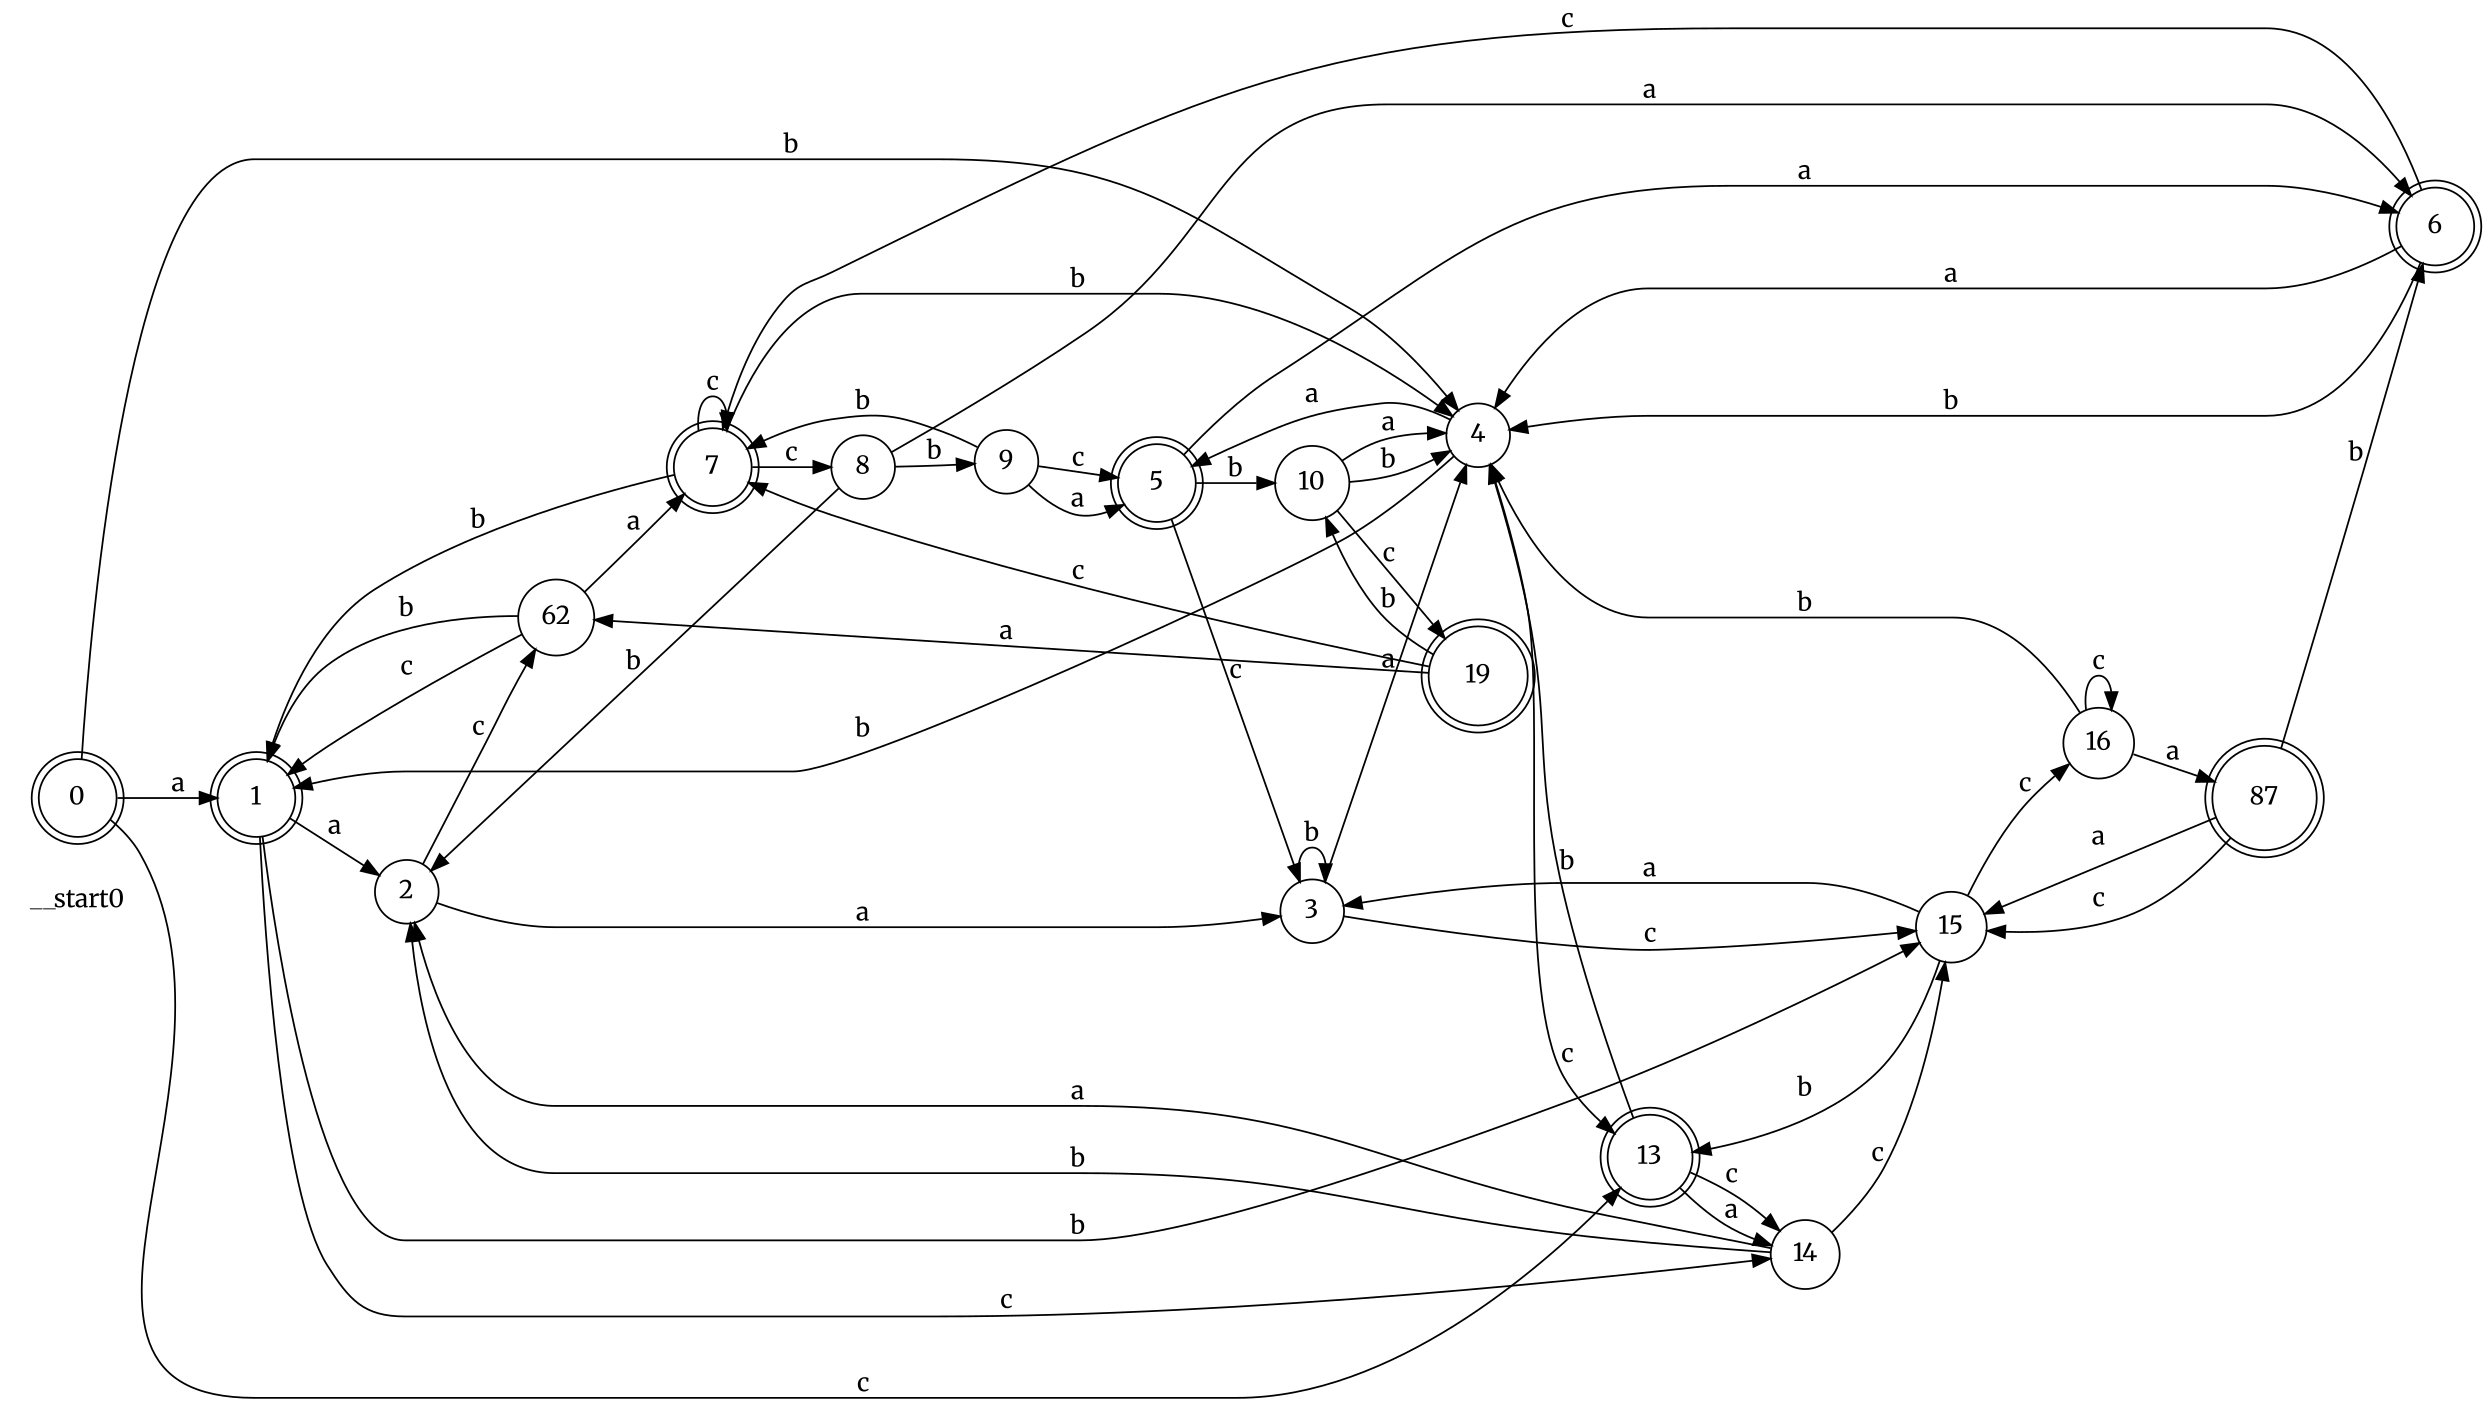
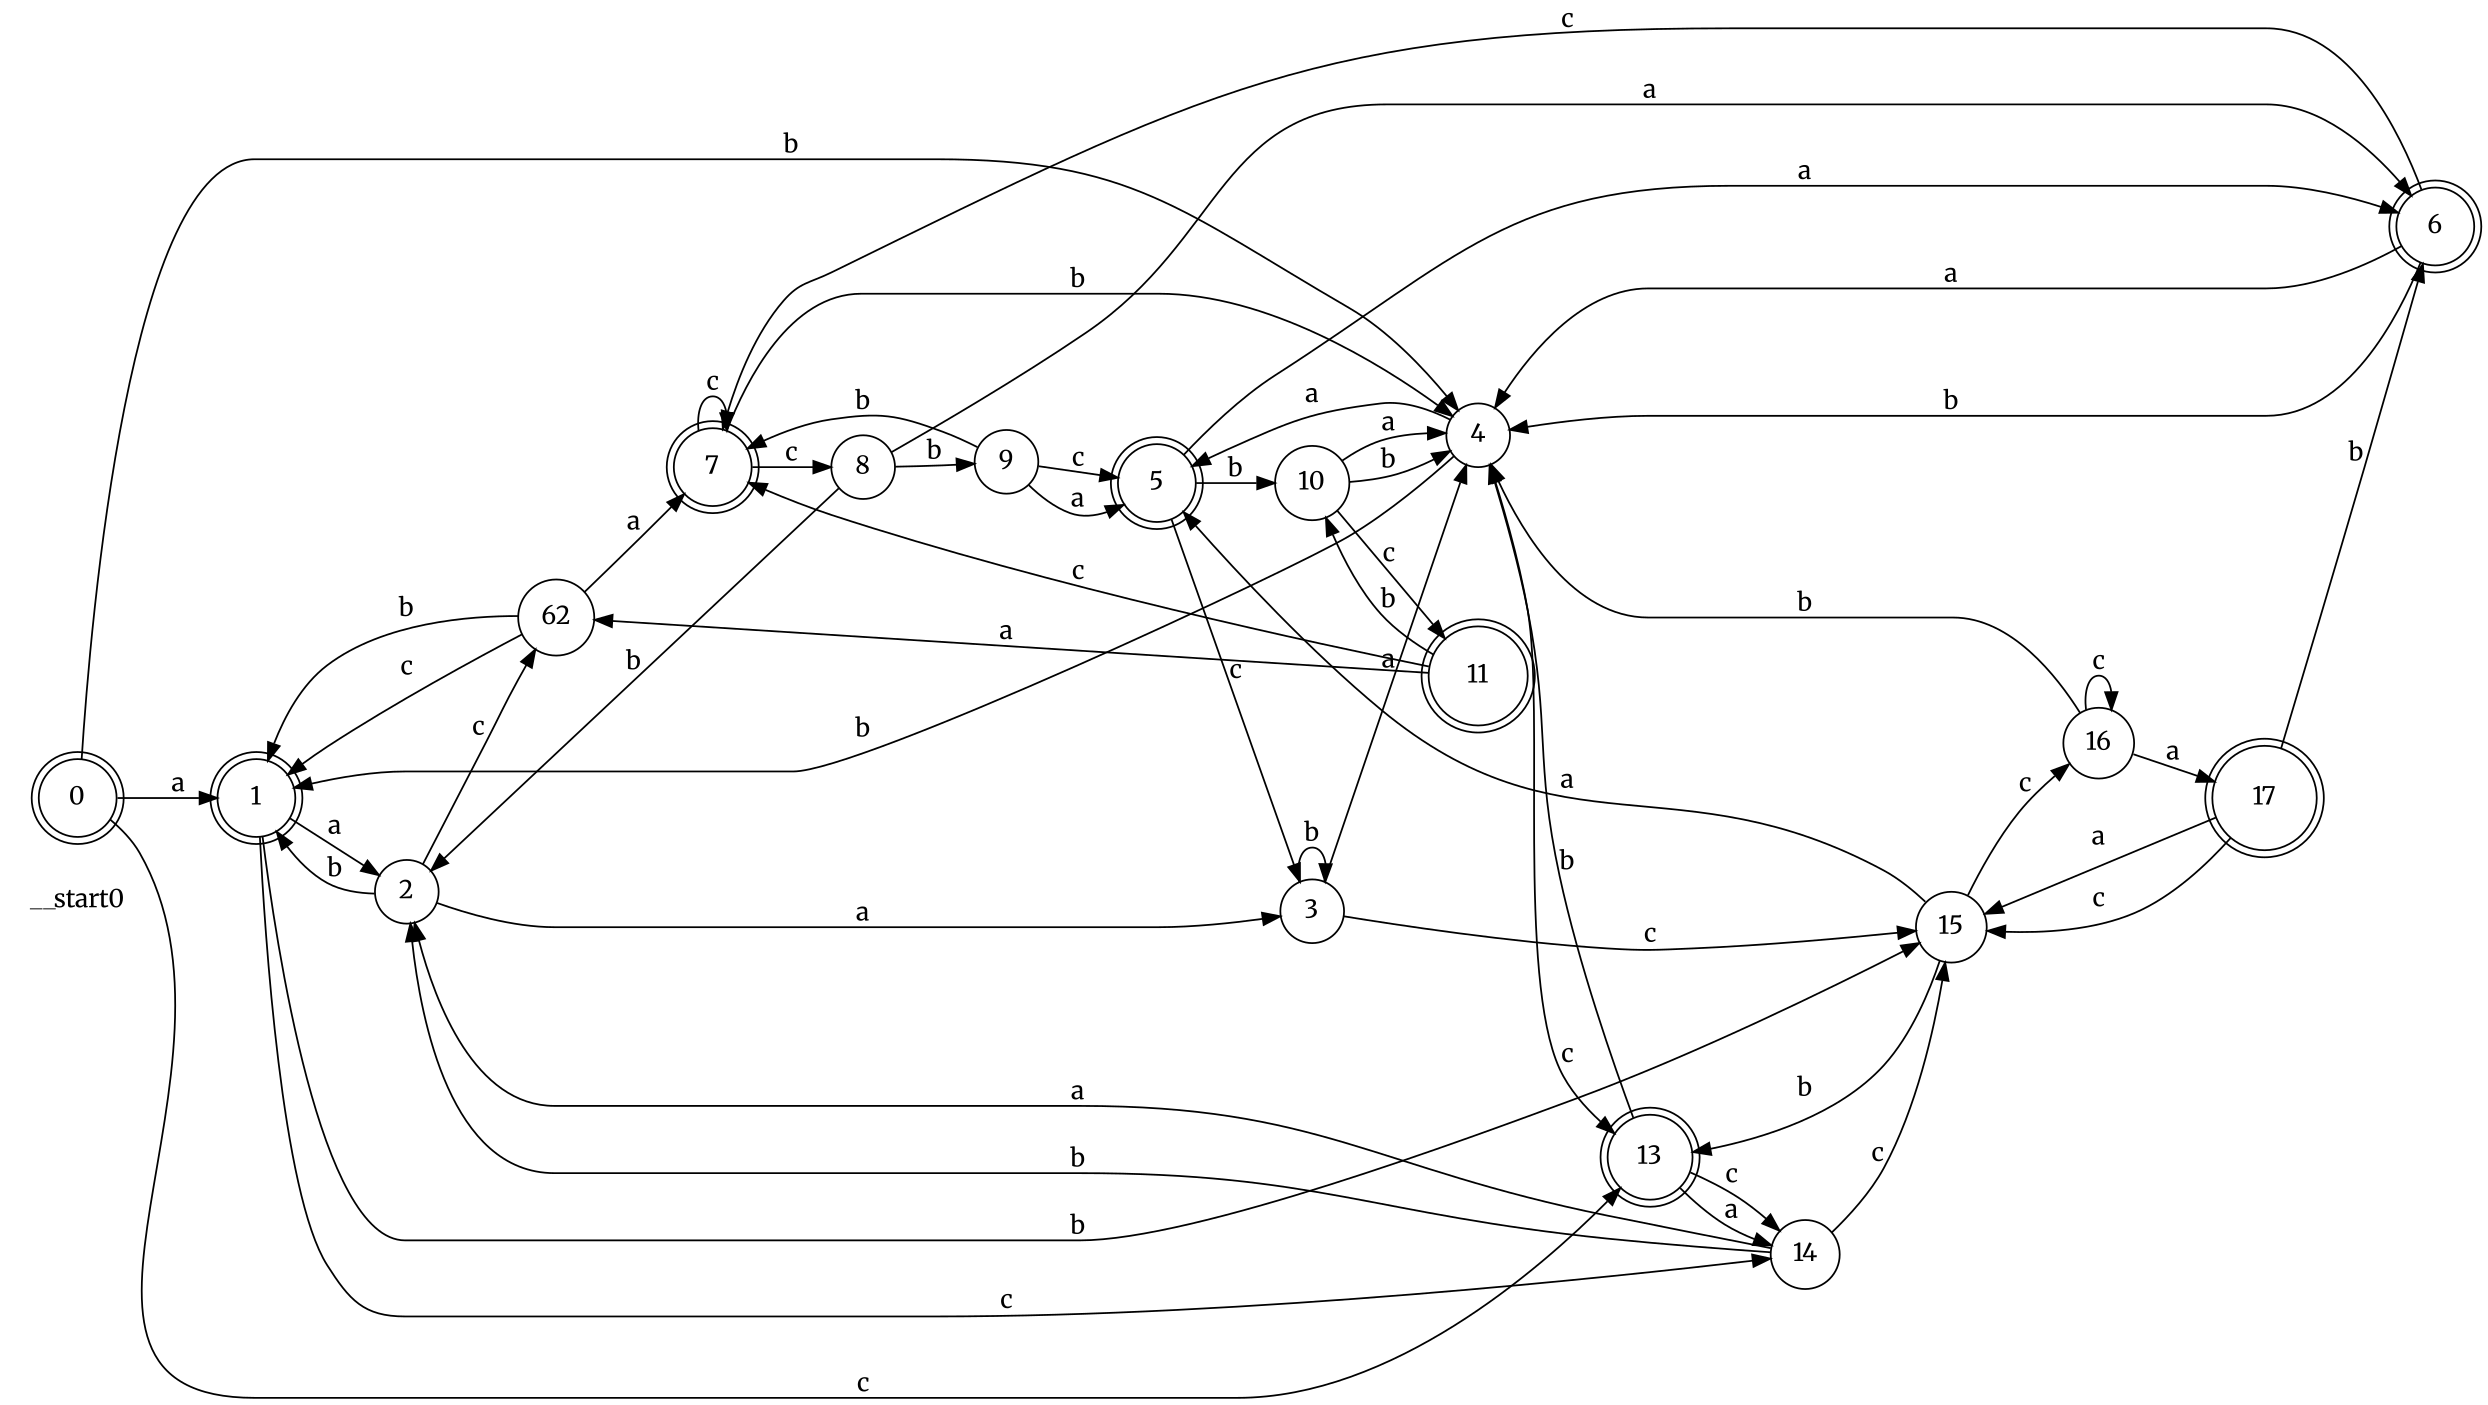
(433, 557) -> (325, 881)
(1478, 676) -> (1478, 676)
(2265, 798) -> (2265, 798)
(1642, 883) -> (1503, 781)
